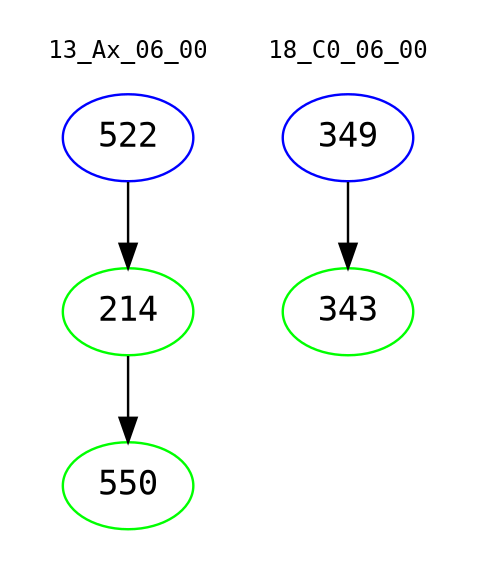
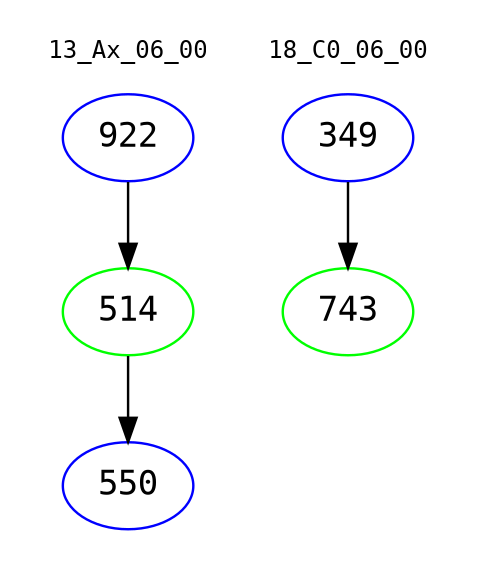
(128, 138) -> (128, 138)
(128, 312) -> (128, 312)
(348, 312) -> (348, 312)
(128, 486) -> (128, 486)
